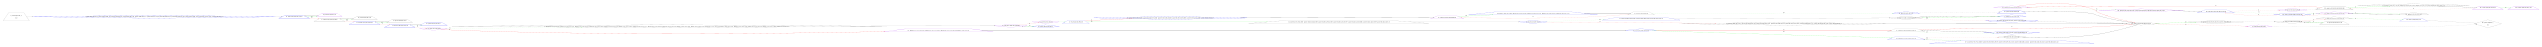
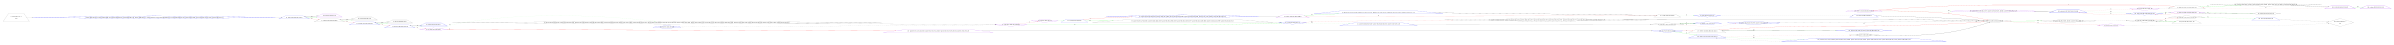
(1029, 26) -> (1154, 25)
